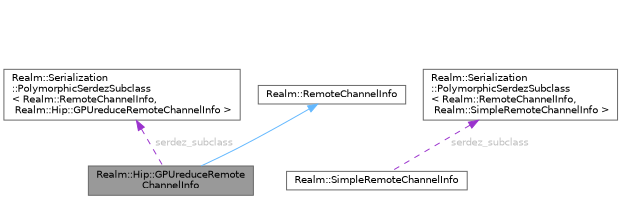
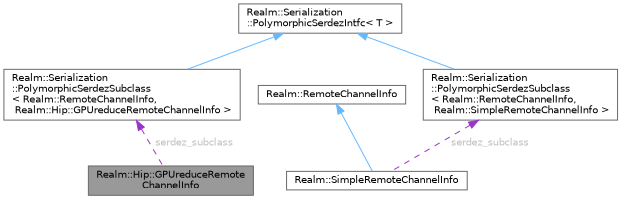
none -> (320, 19)
(256, 139) -> (357, 142)
